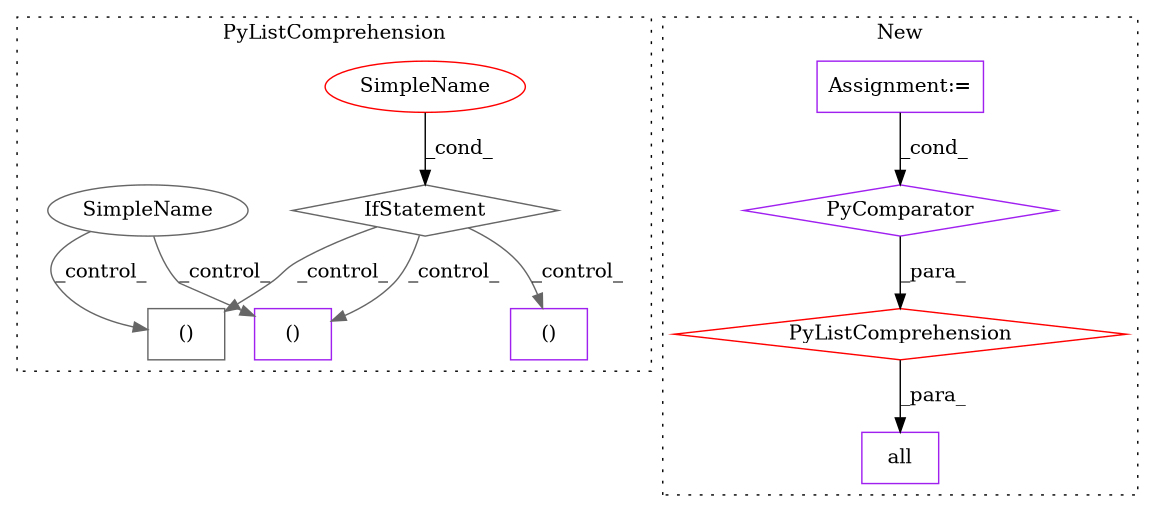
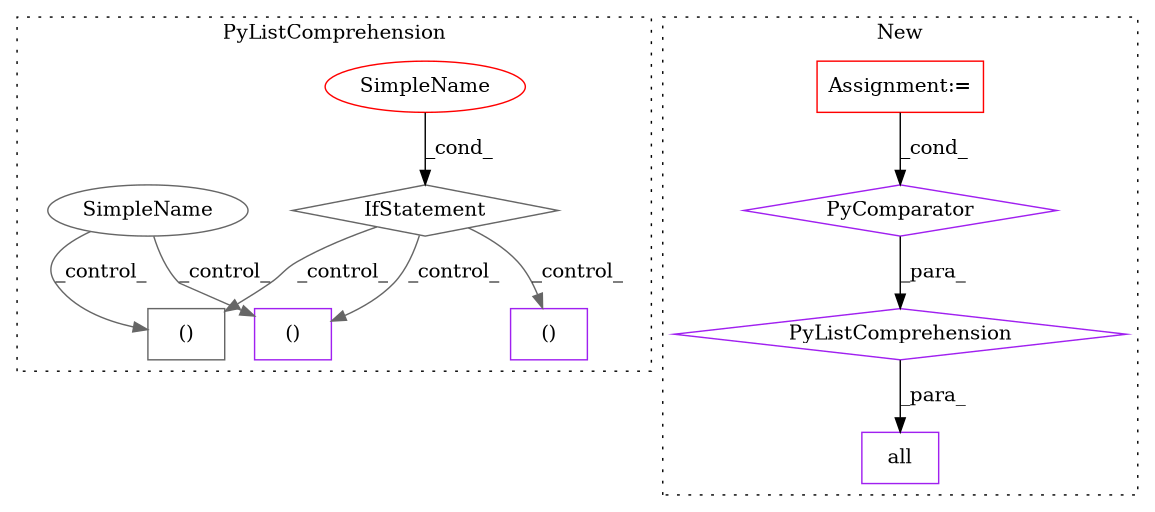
(900, 87) -> (900, 87)
(900, 334) -> (900, 334)
